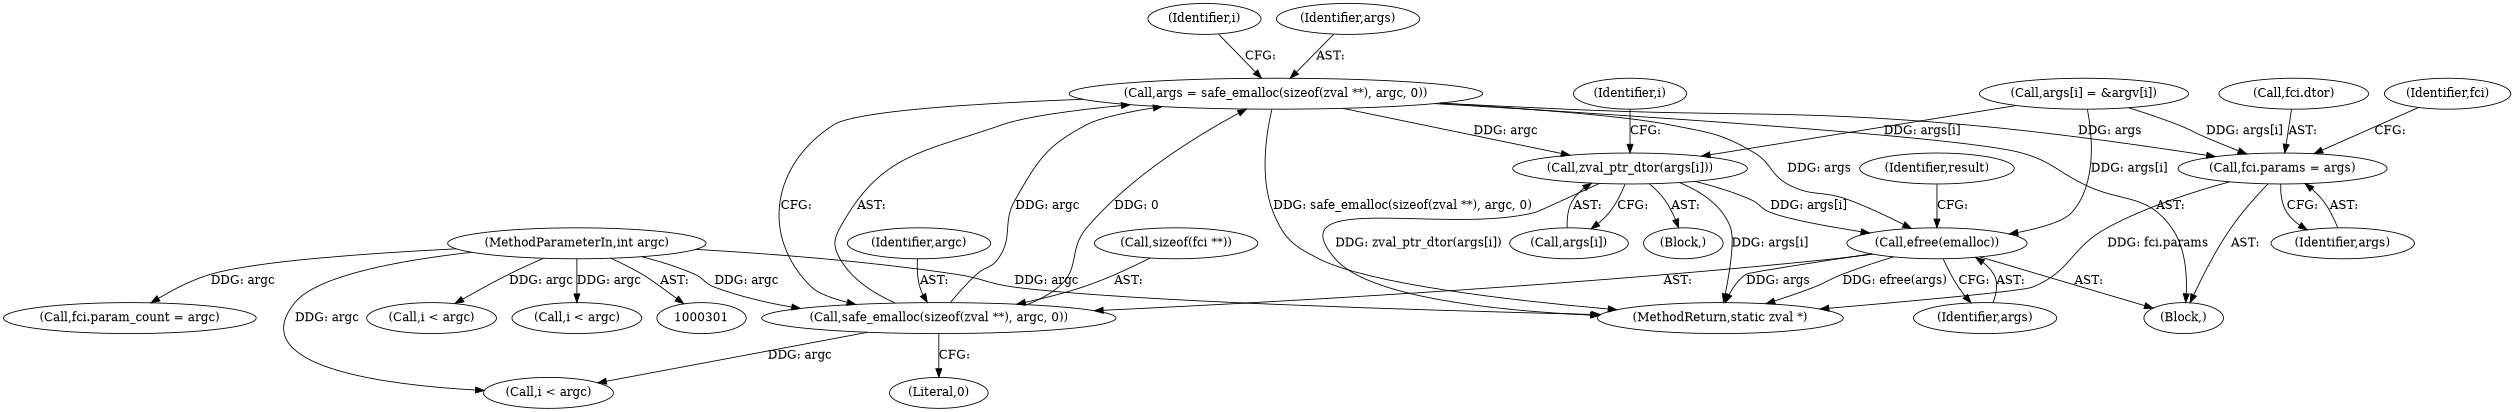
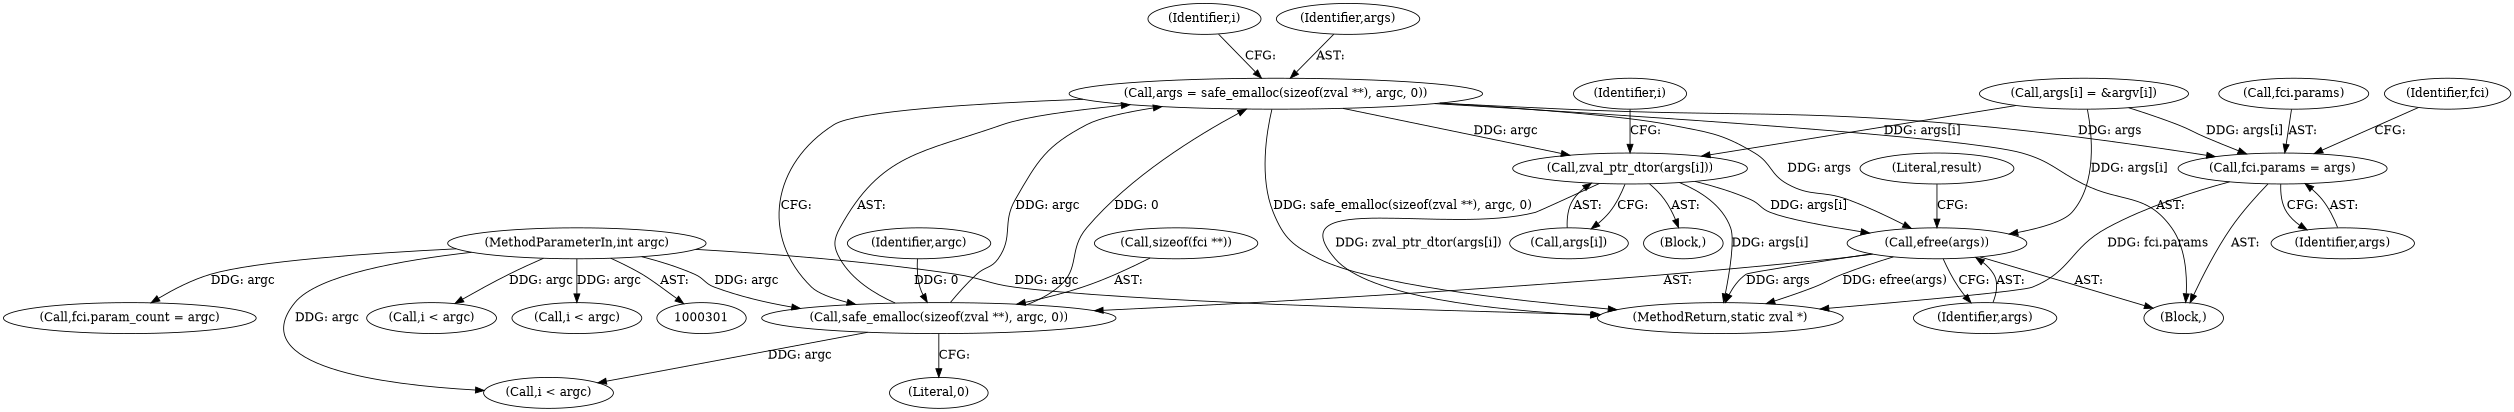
(2294, 94) -> (2294, 94)
(1937, 169) -> (1937, 169)
(1937, 243) -> (1937, 243)
(936, 281) -> (936, 281)
